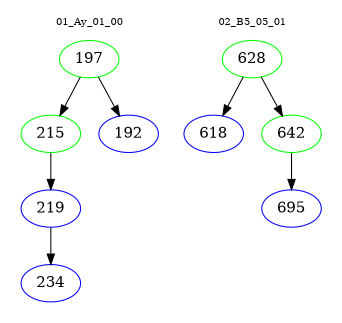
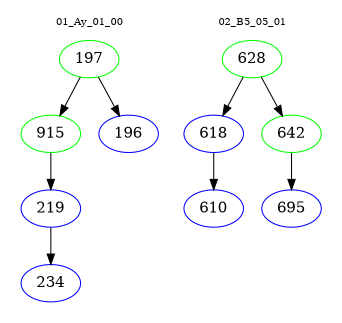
(51, 134) -> (51, 134)
(129, 134) -> (129, 134)
none -> (214, 209)
